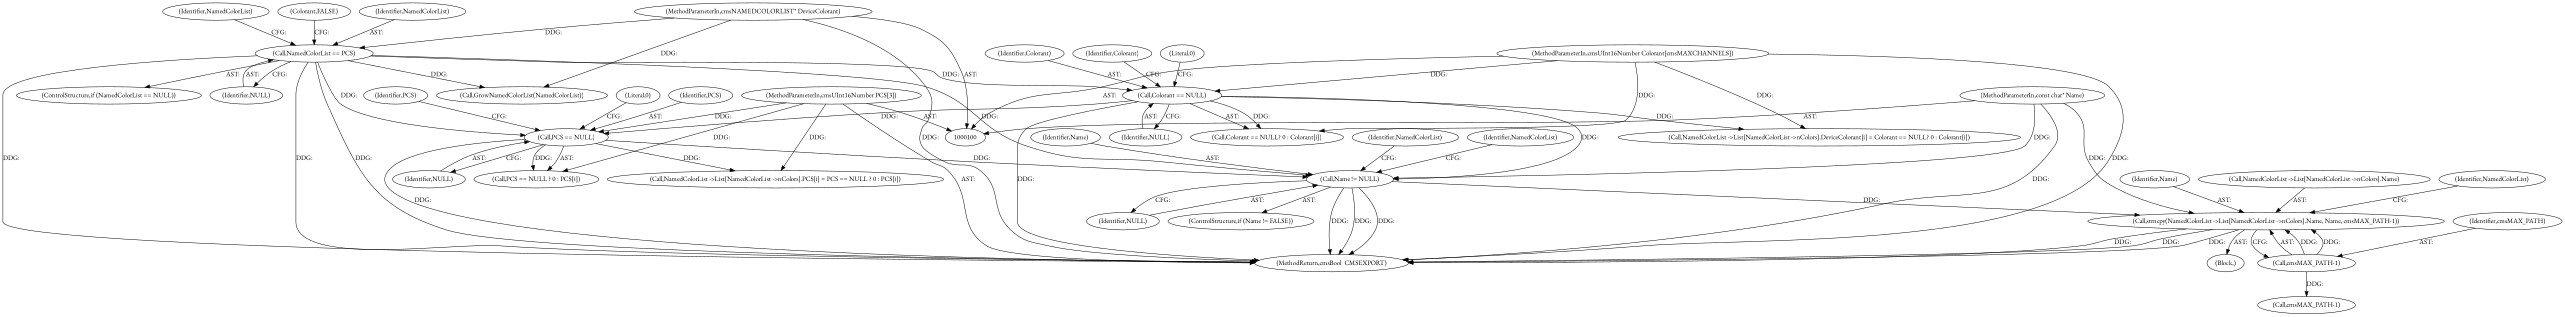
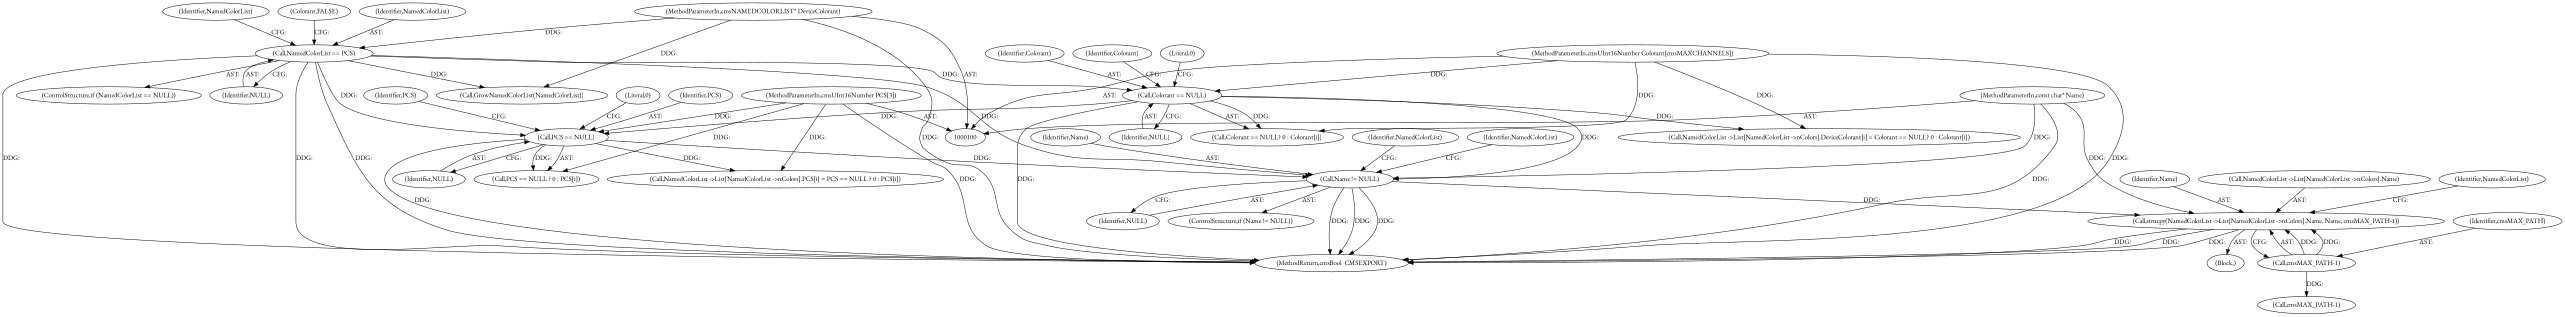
(969, 179) -> (969, 179)
(1241, 221) -> (1241, 221)
